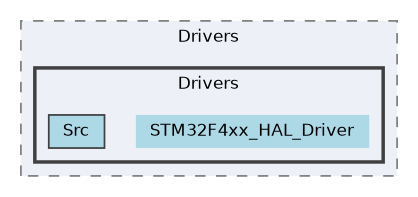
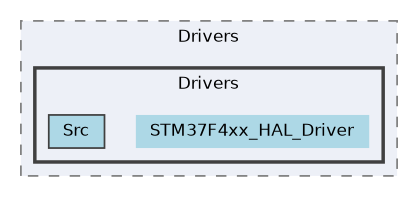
(253, 131) -> (253, 131)
